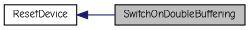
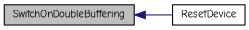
(101, 15) -> (159, 15)
